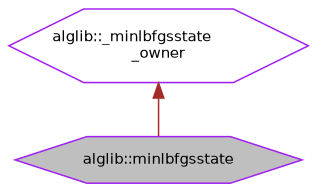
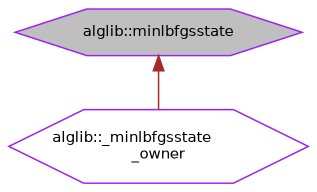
(159, 117) -> (159, 90)
